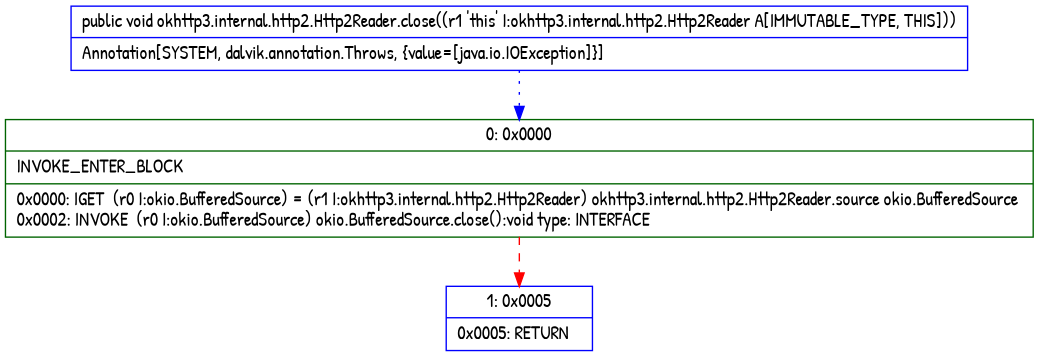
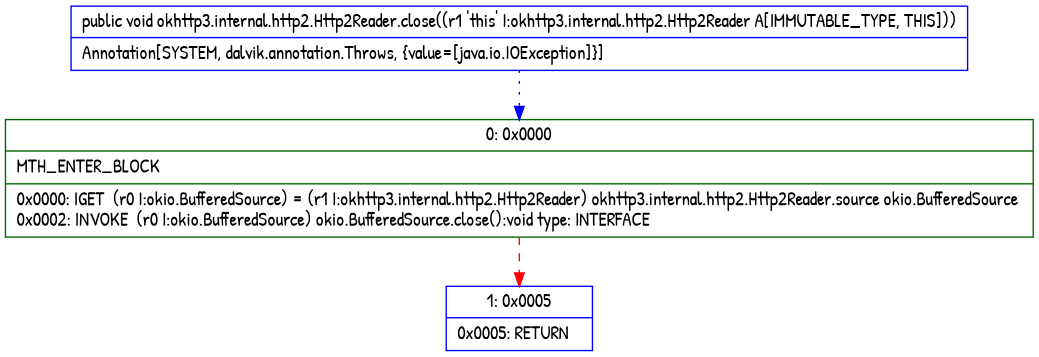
(100, 167) -> (89, 167)
